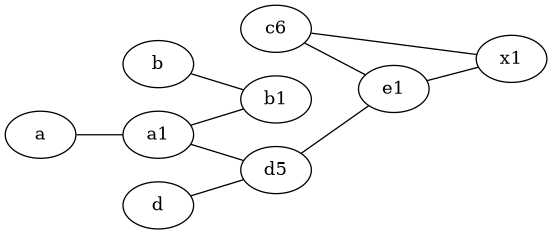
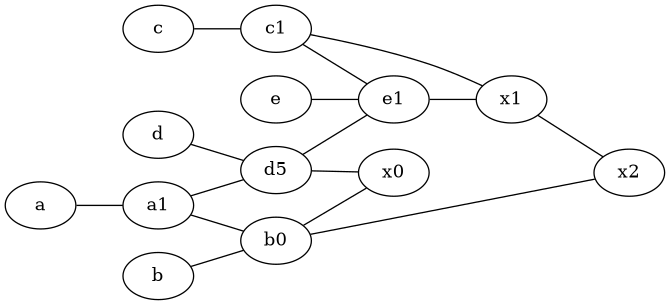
none -> (158, 29)
(276, 29) -> (276, 29)
none -> (276, 99)
(276, 99) -> (276, 241)
none -> (394, 173)
none -> (629, 173)
